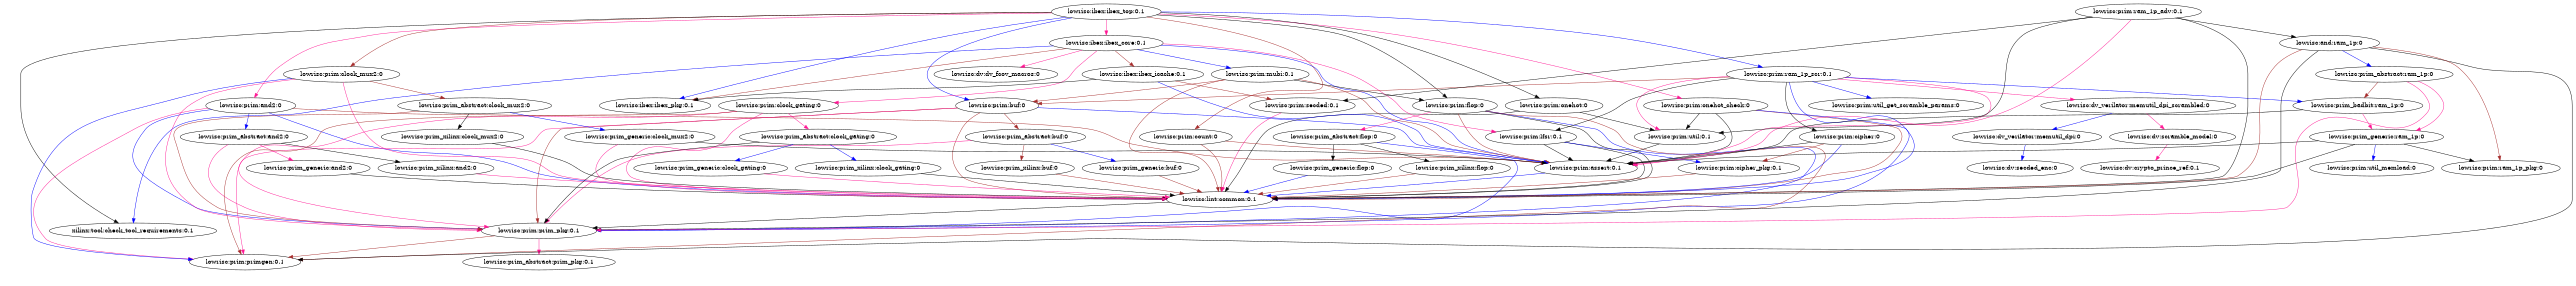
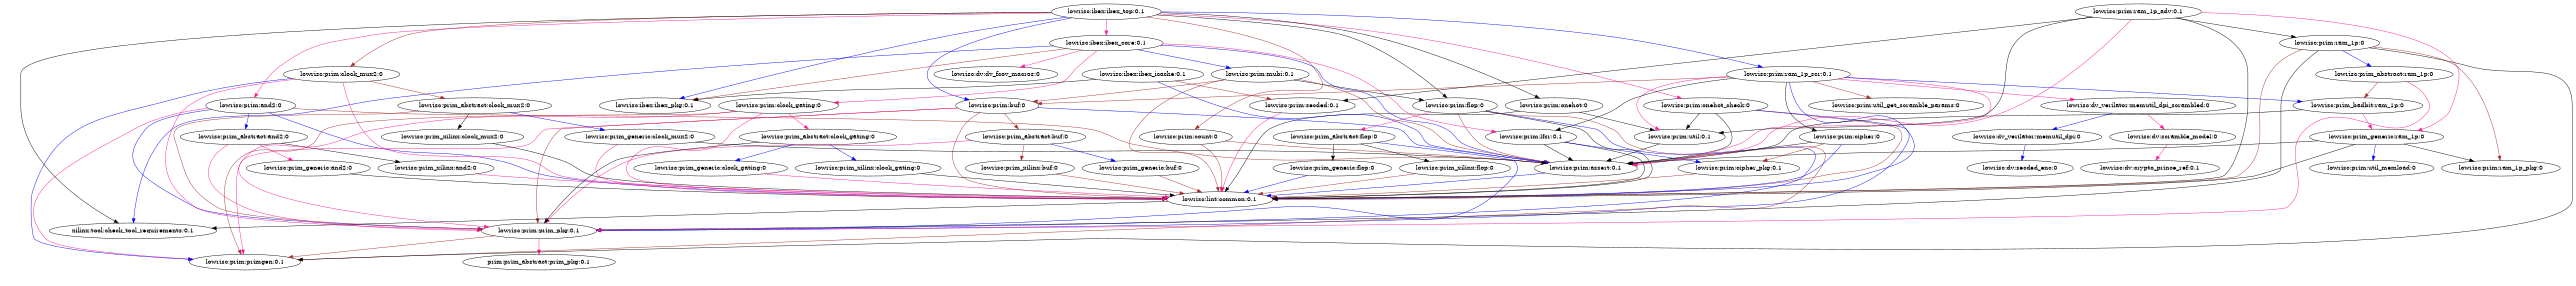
(2330, 43) -> (2330, 43)
(1123, 57) -> none
(1840, 89) -> (1840, 89)
(2444, 104) -> (2373, 29)
(883, 215) -> (692, 215)
(539, 262) -> (539, 262)
